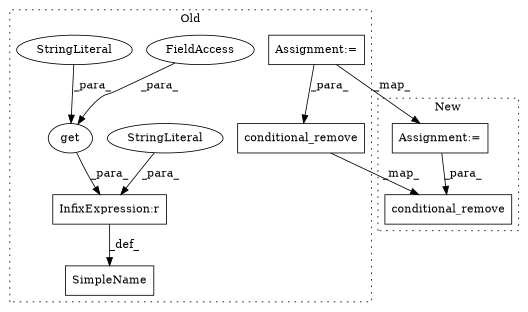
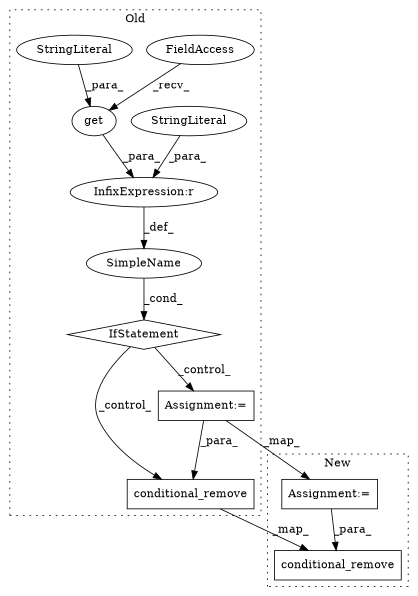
(160, 85) -> (171, 85)
(110, 209) -> (144, 192)
(110, 281) -> (144, 263)
none -> (144, 335)
